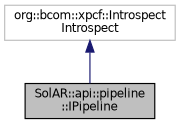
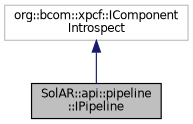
(90, 23) -> (96, 23)
